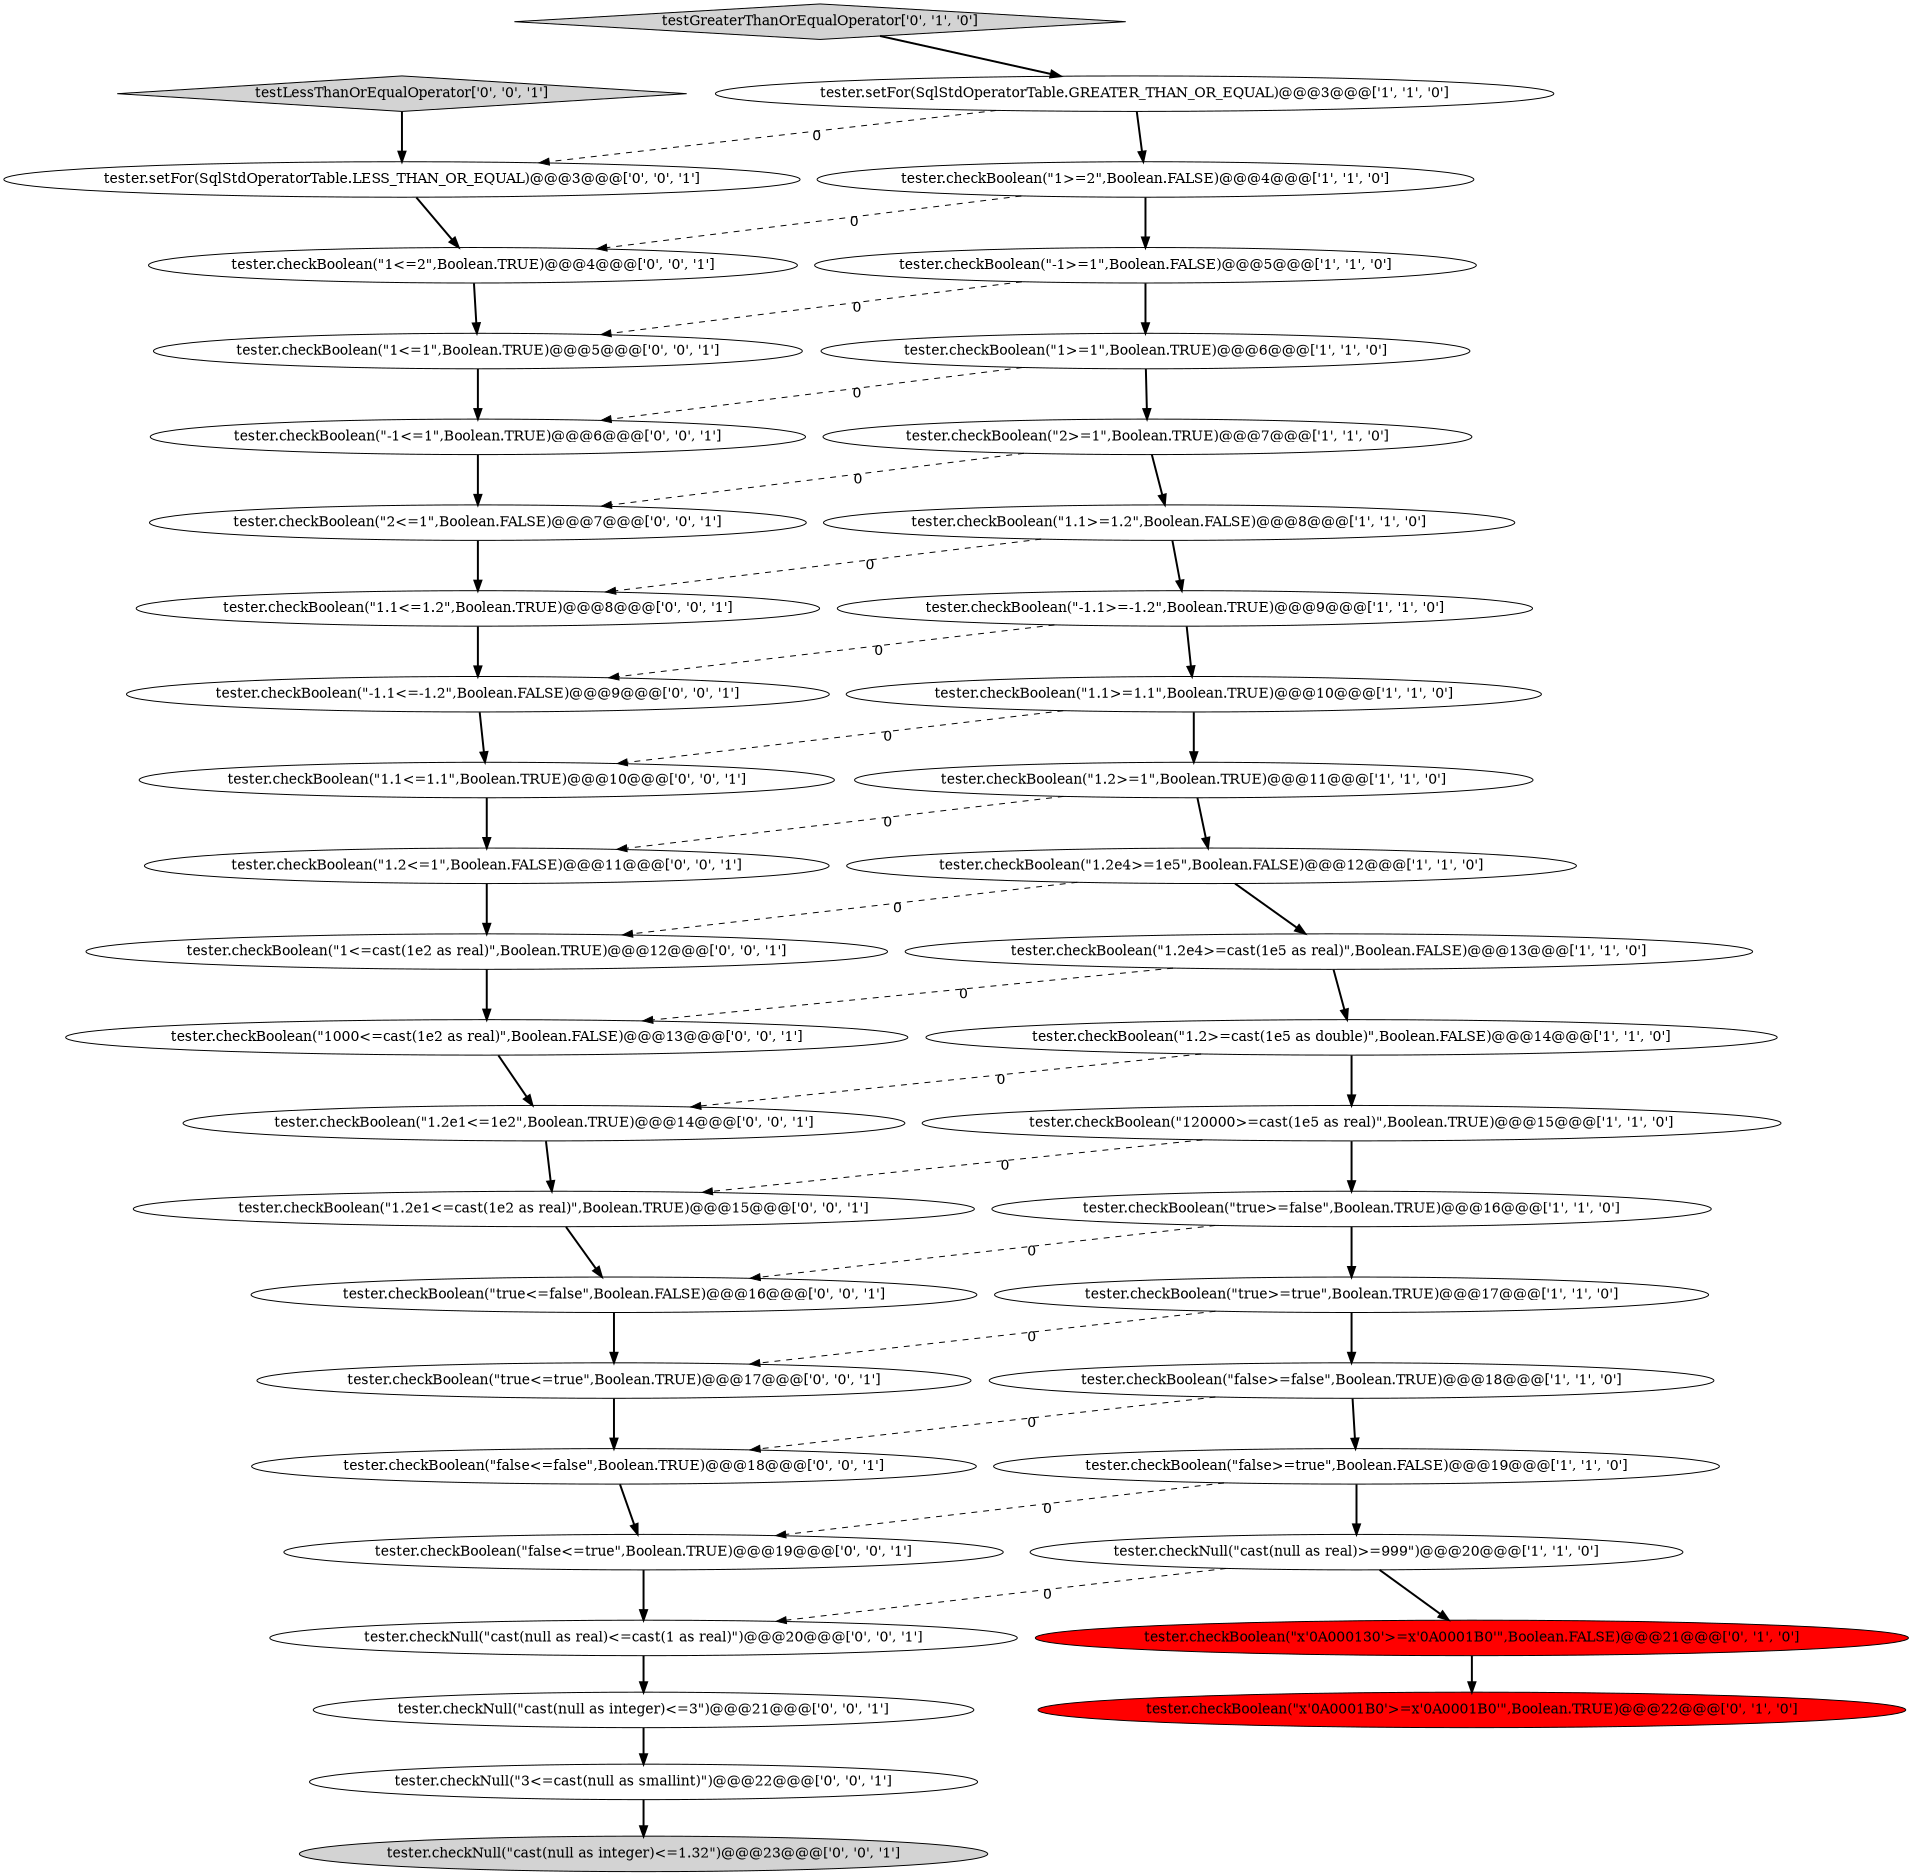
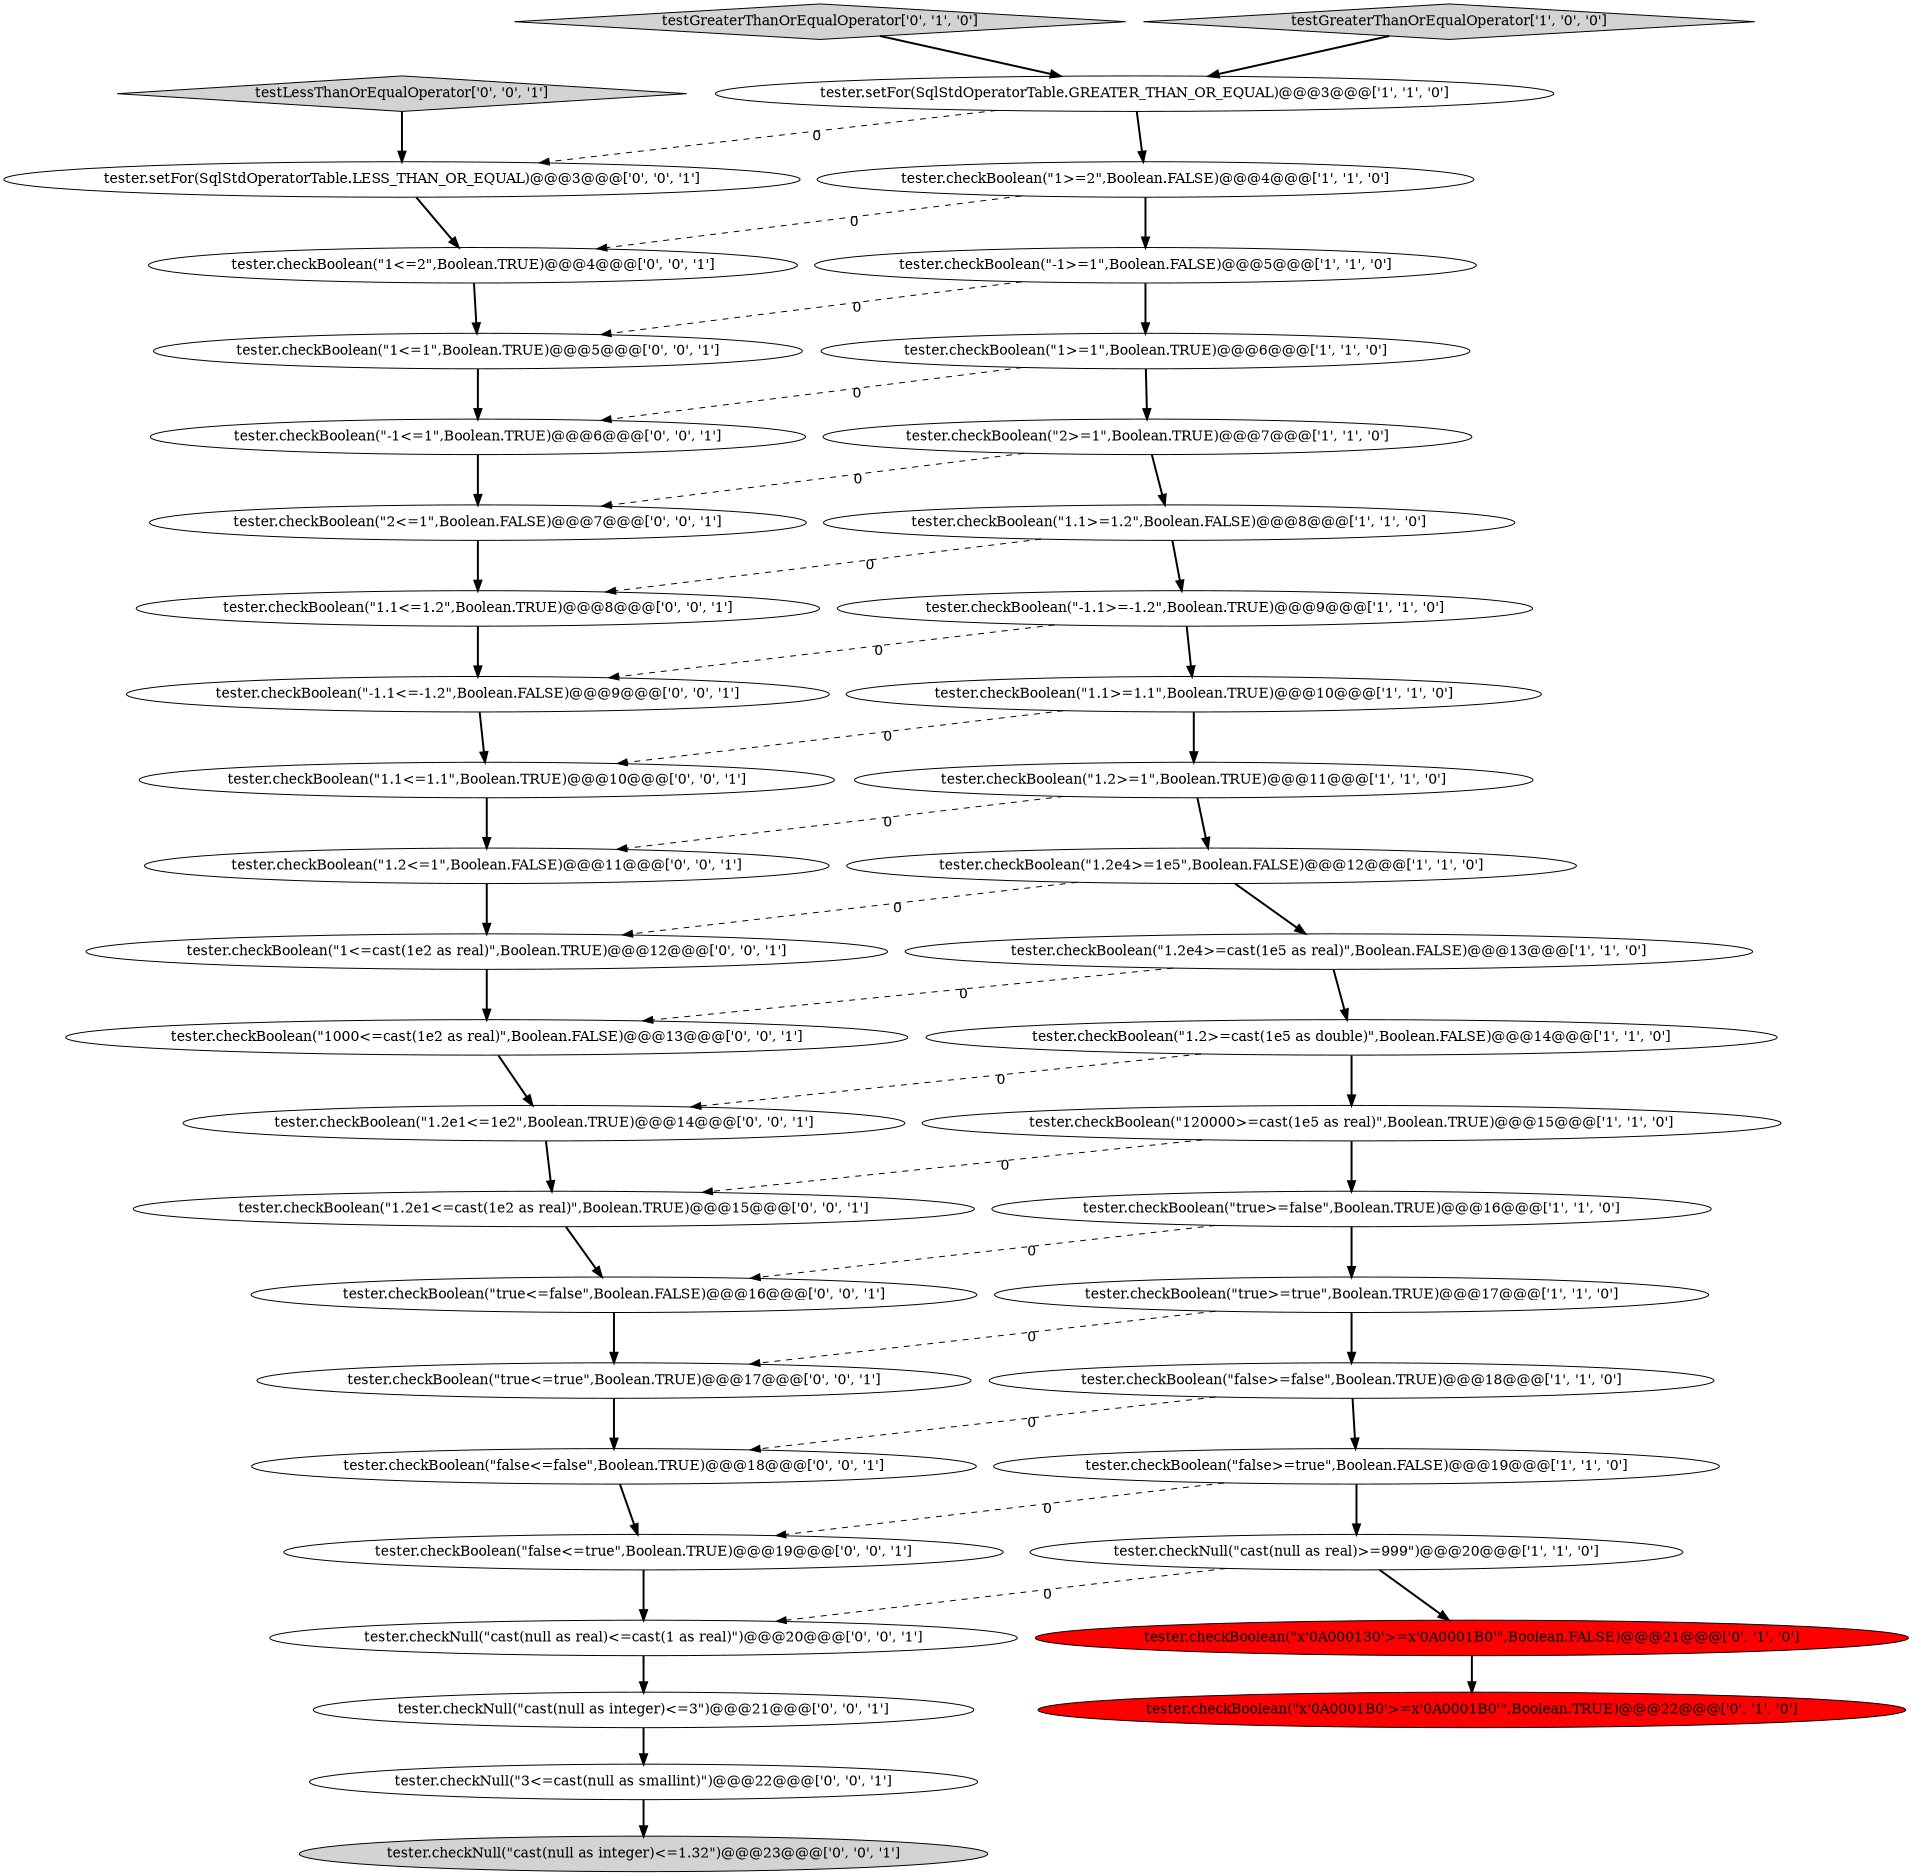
none -> (1449, 22)
